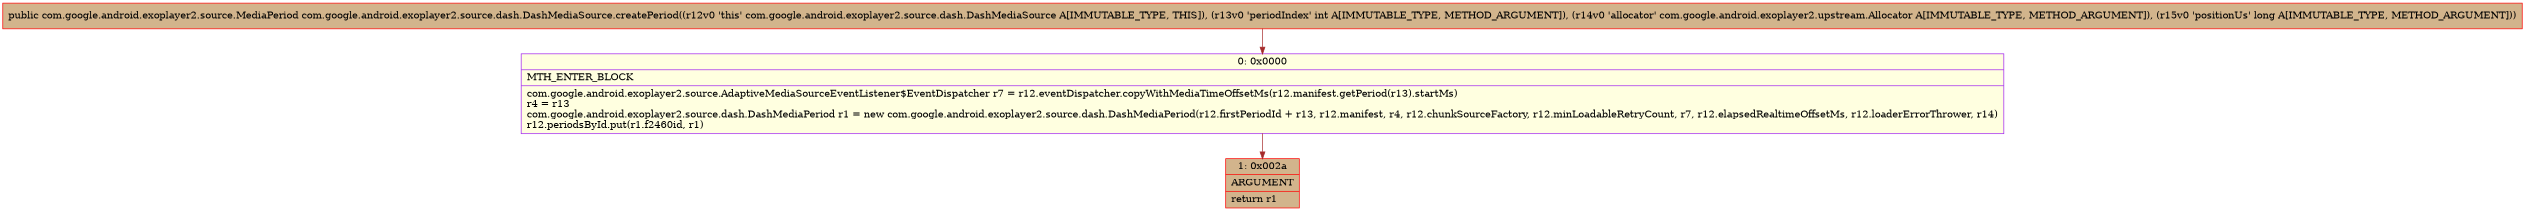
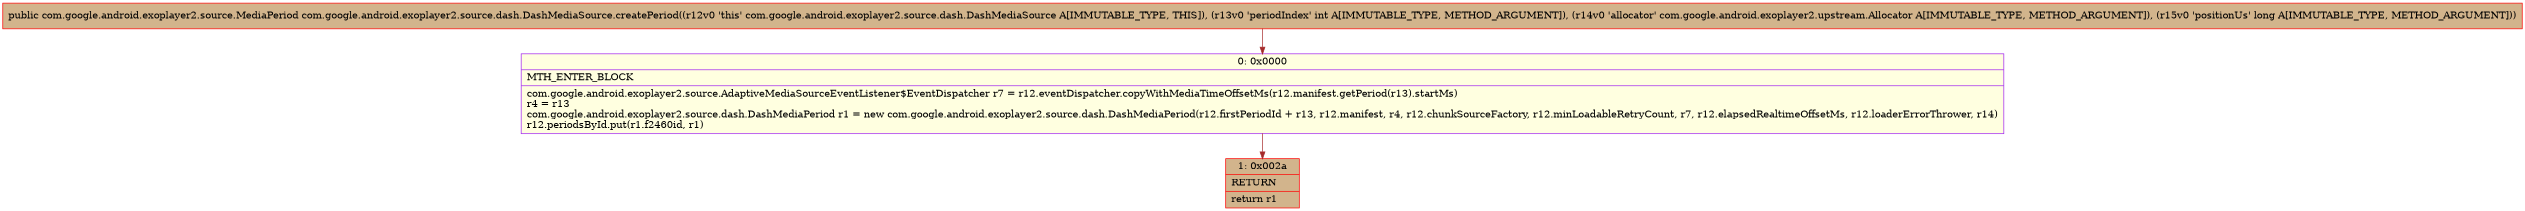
(1262, 183) -> (1254, 183)
